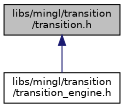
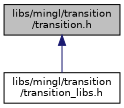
(62, 88) -> (62, 88)
